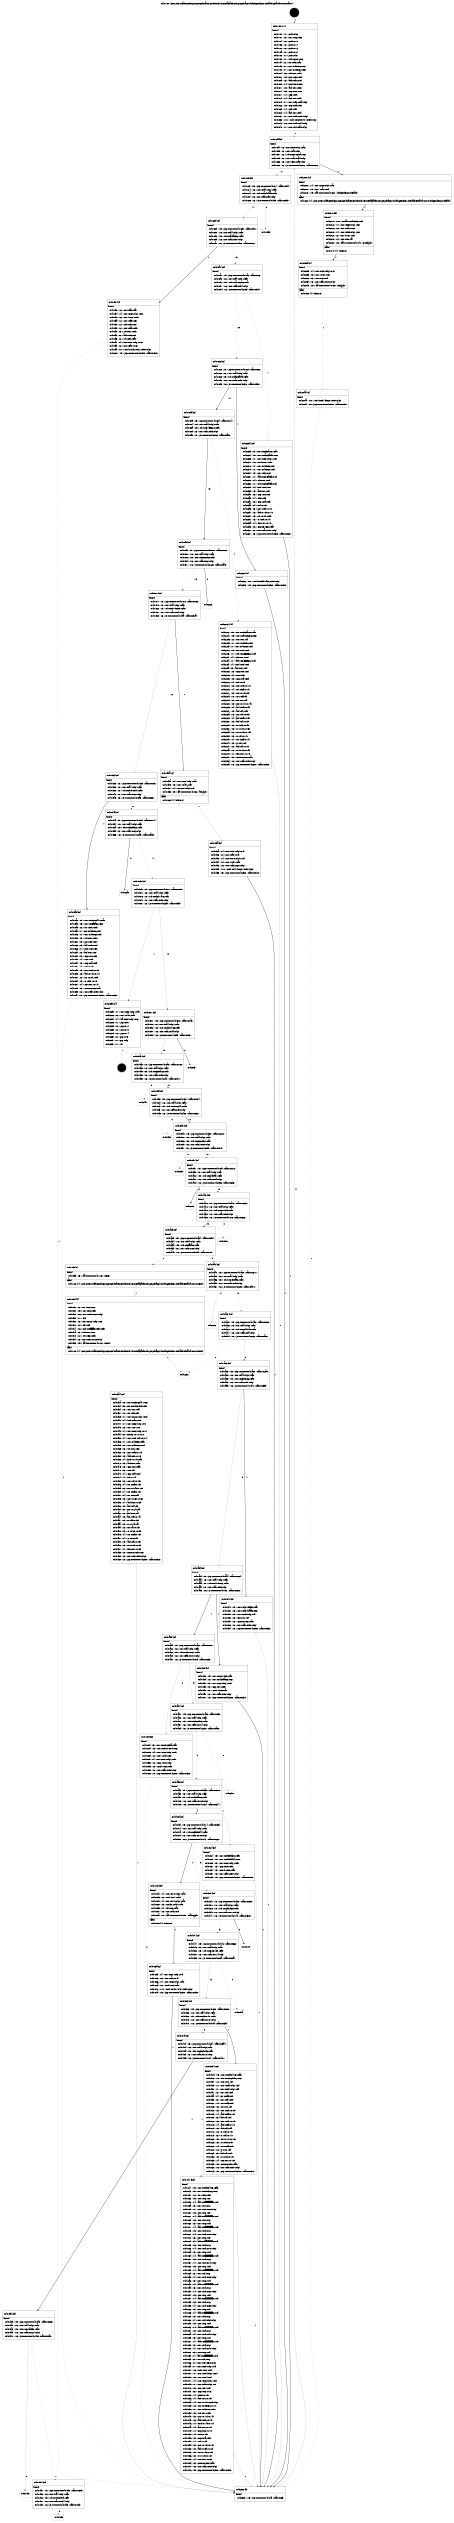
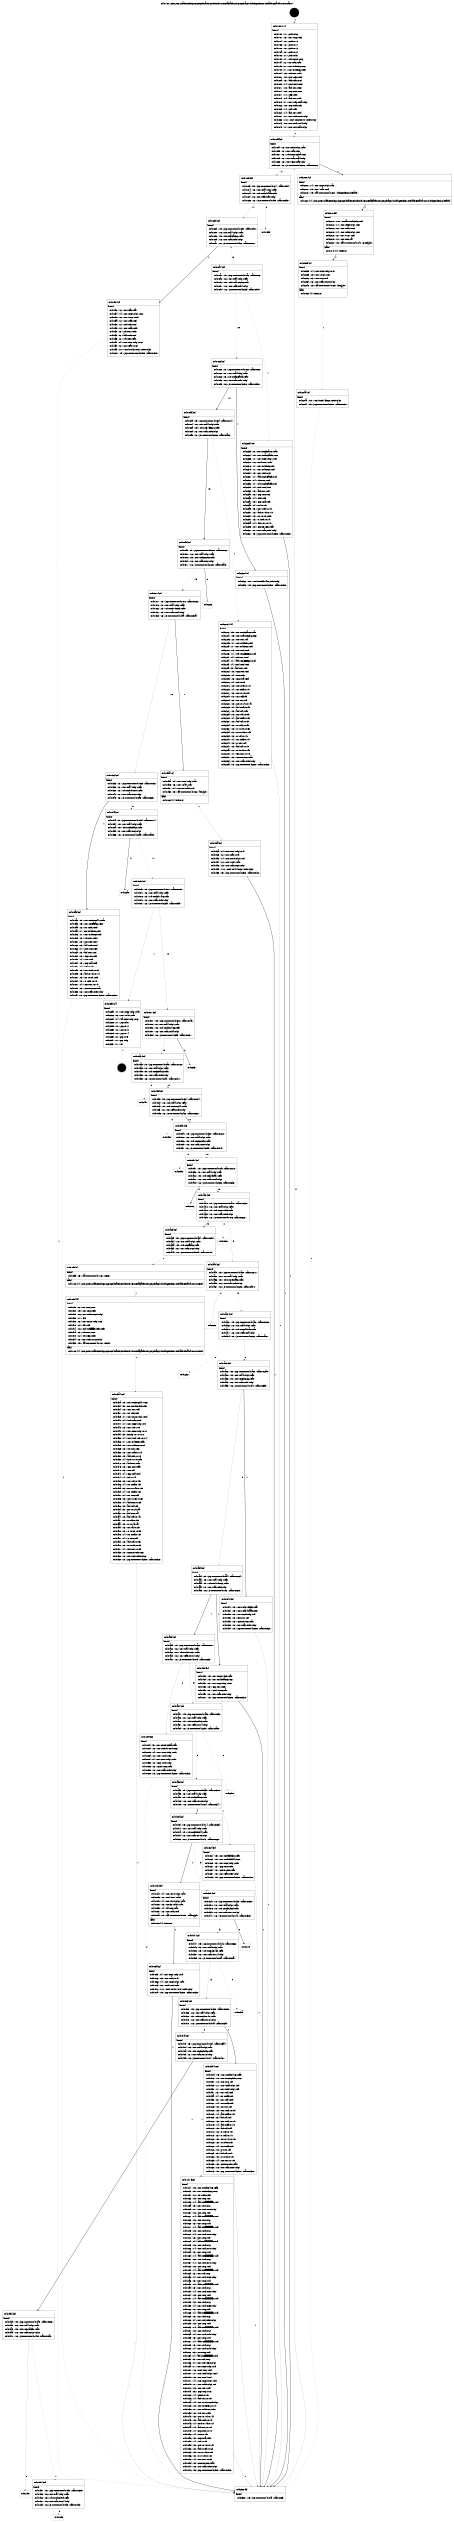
(234, 255) -> (231, 256)
(211, 1258) -> (231, 1241)
(172, 1363) -> (135, 1373)
